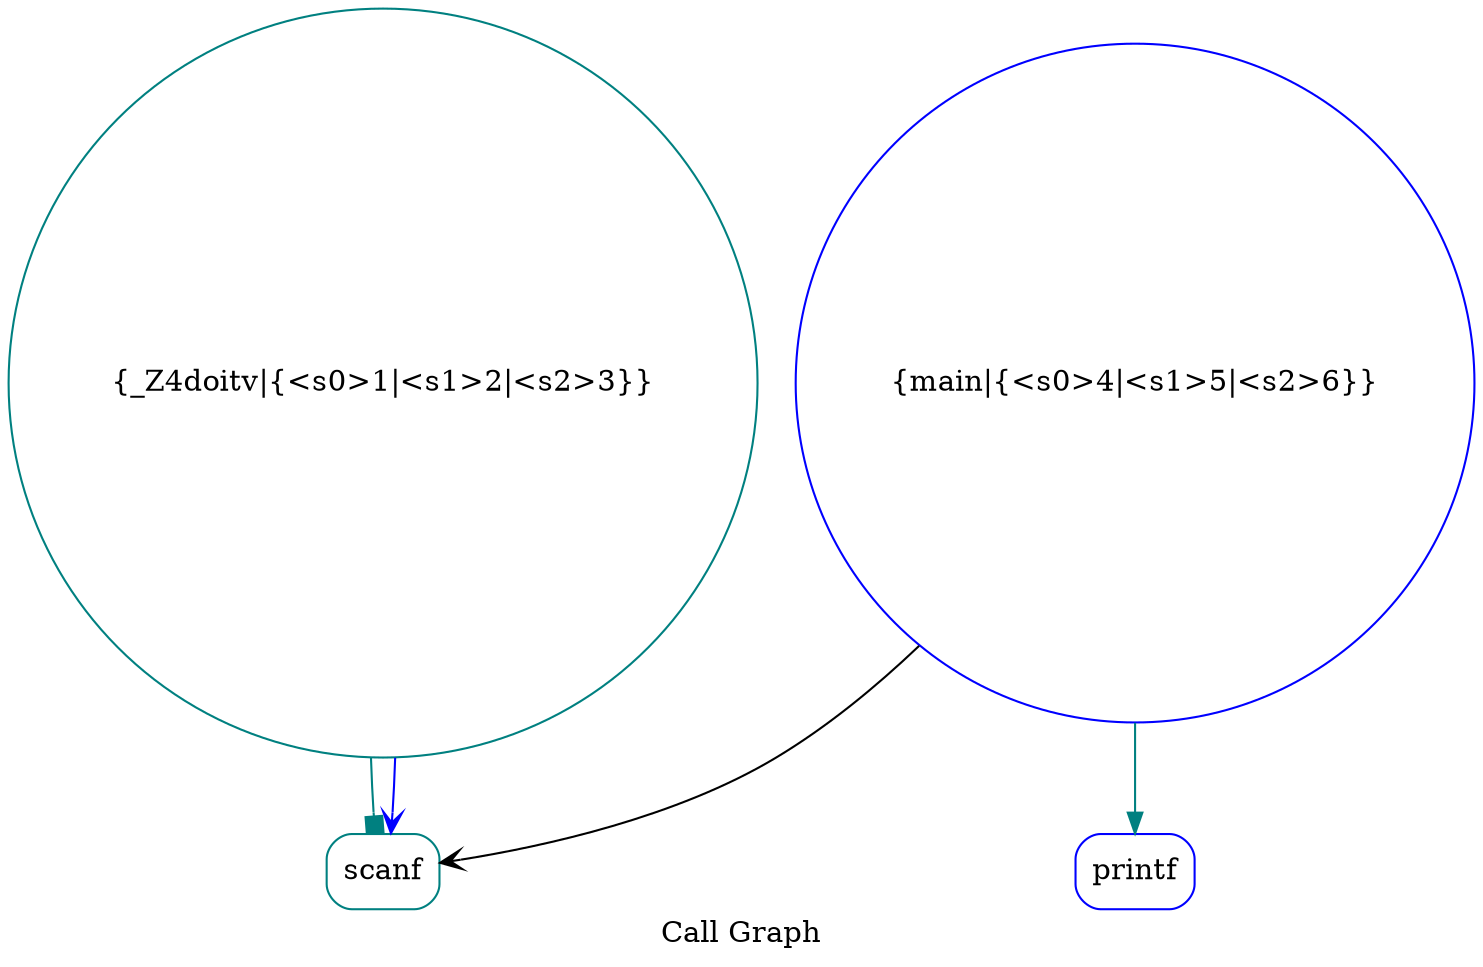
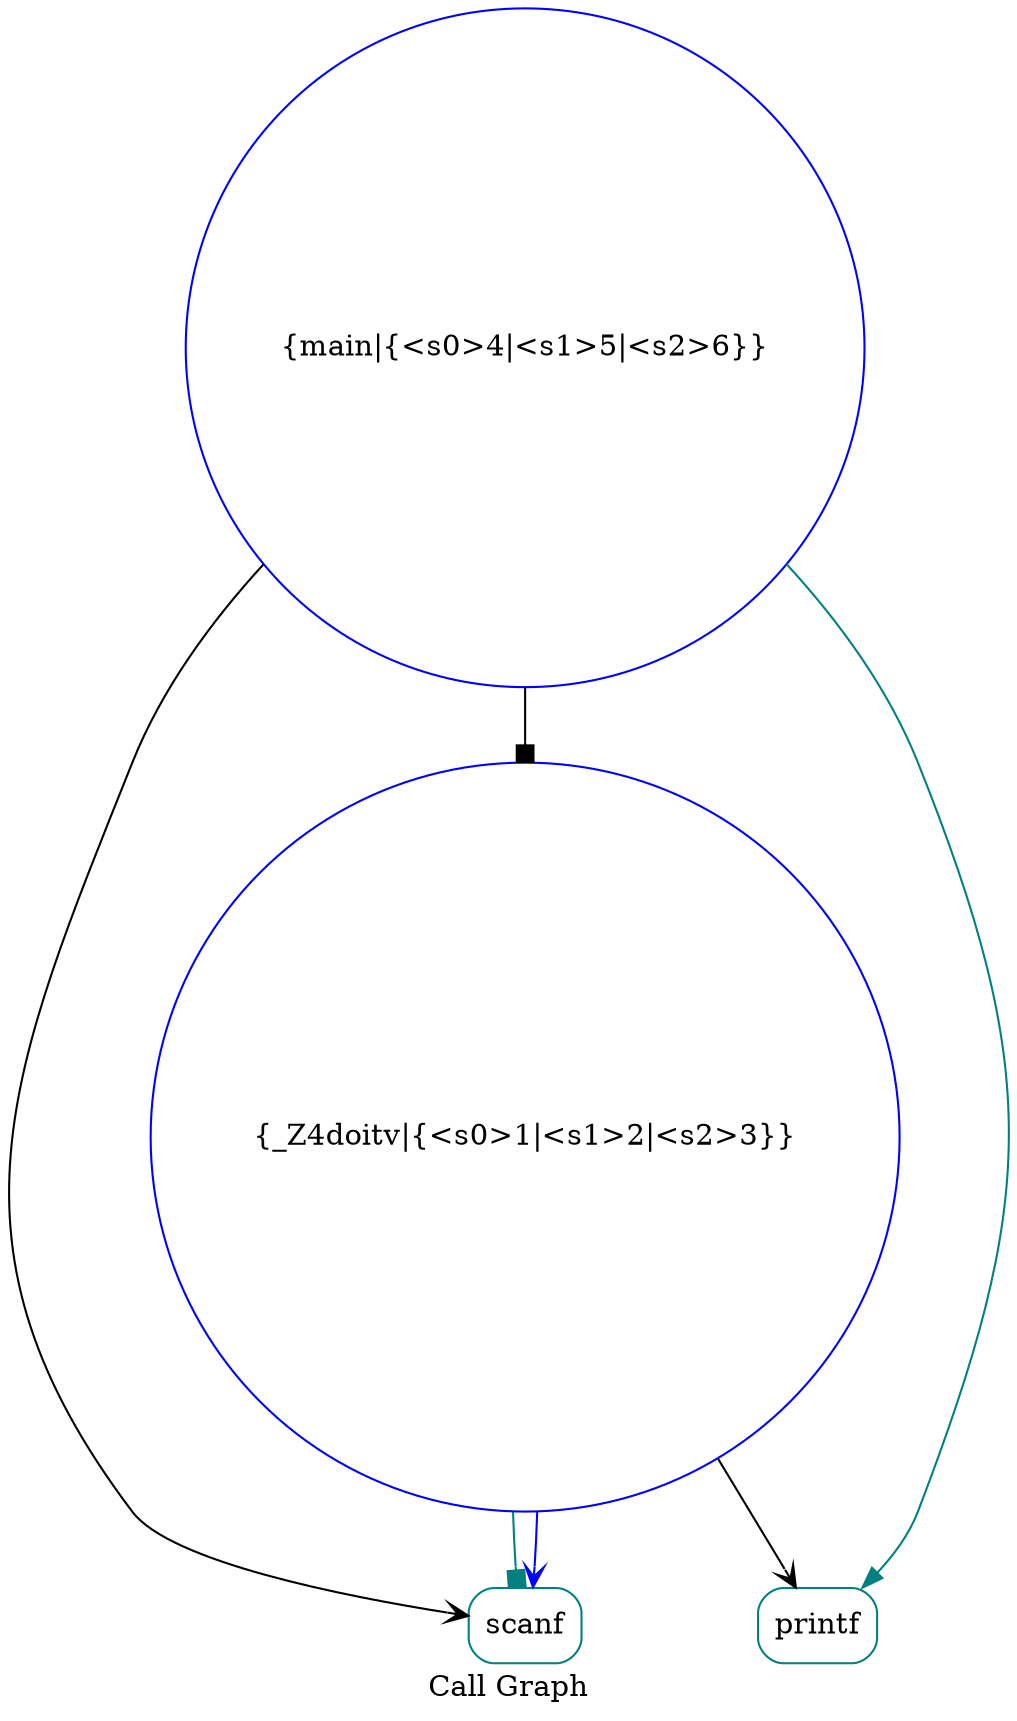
(383, 383) -> (525, 1137)
none -> (525, 714)
(1135, 872) -> (818, 1626)
none -> (751, 1514)
